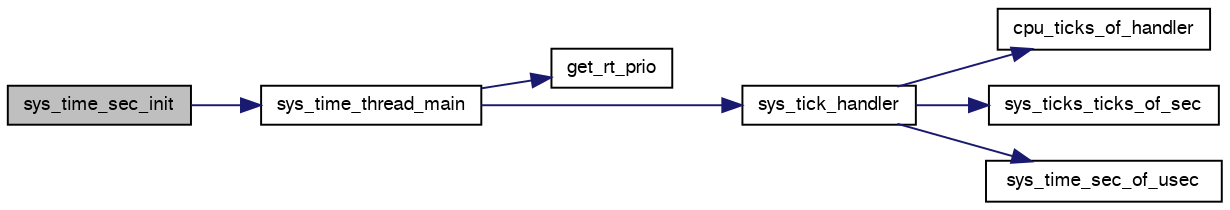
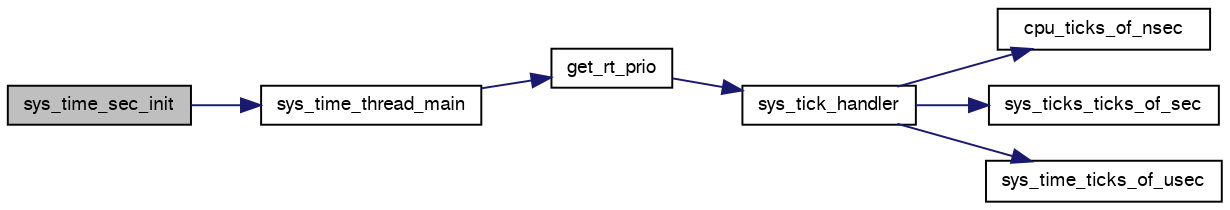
(1104, 29) -> (1104, 29)
(602, 105) -> (698, 83)
(1104, 181) -> (1104, 181)
